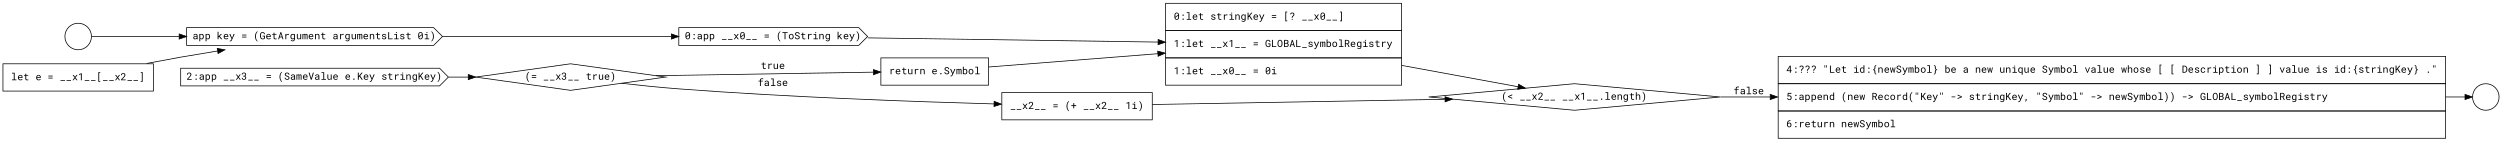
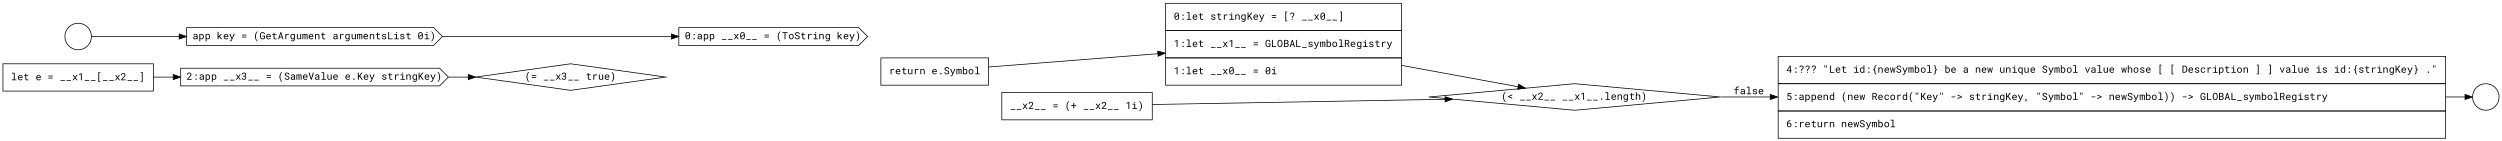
(1013, 40) -> none
(182, 57) -> (163, 77)
(765, 74) -> none
(808, 97) -> none
